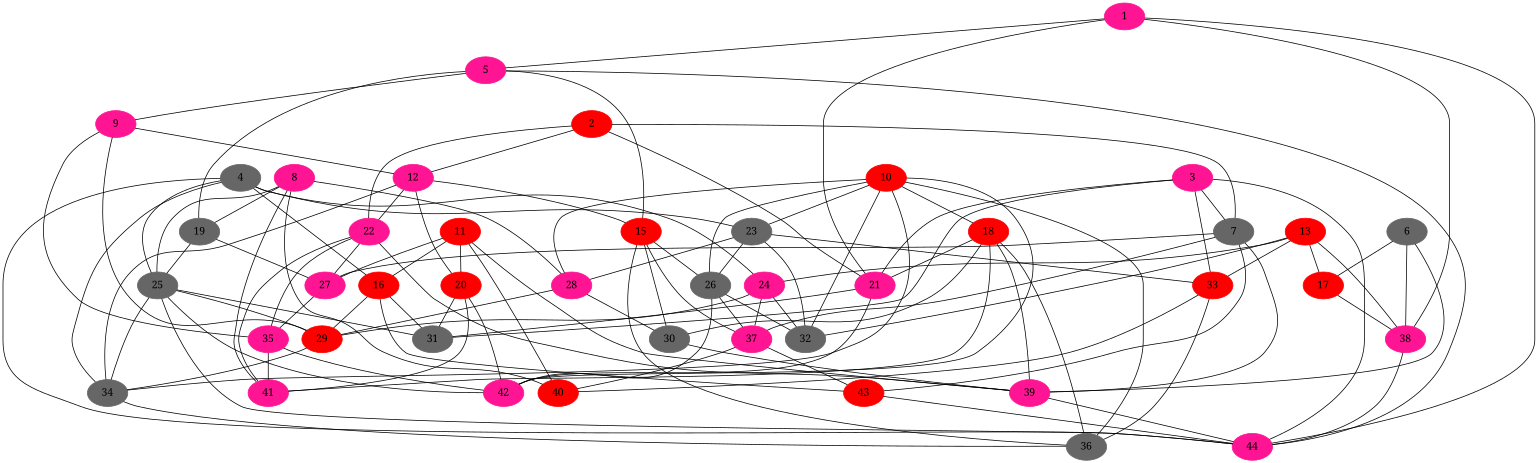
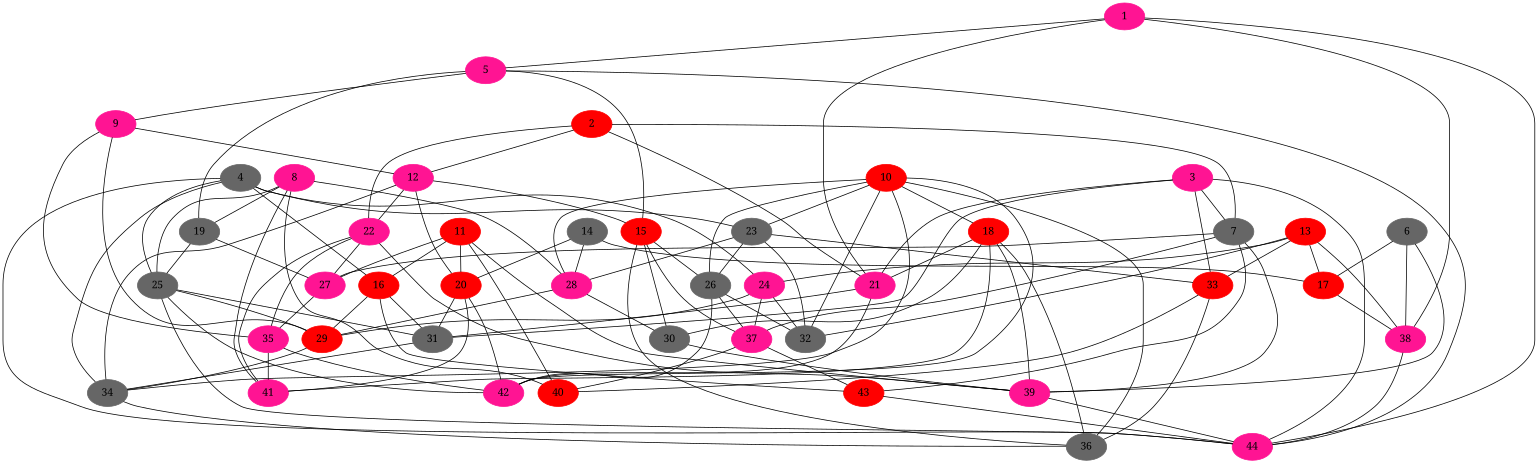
none -> (587, 232)
(126, 337) -> (263, 367)
